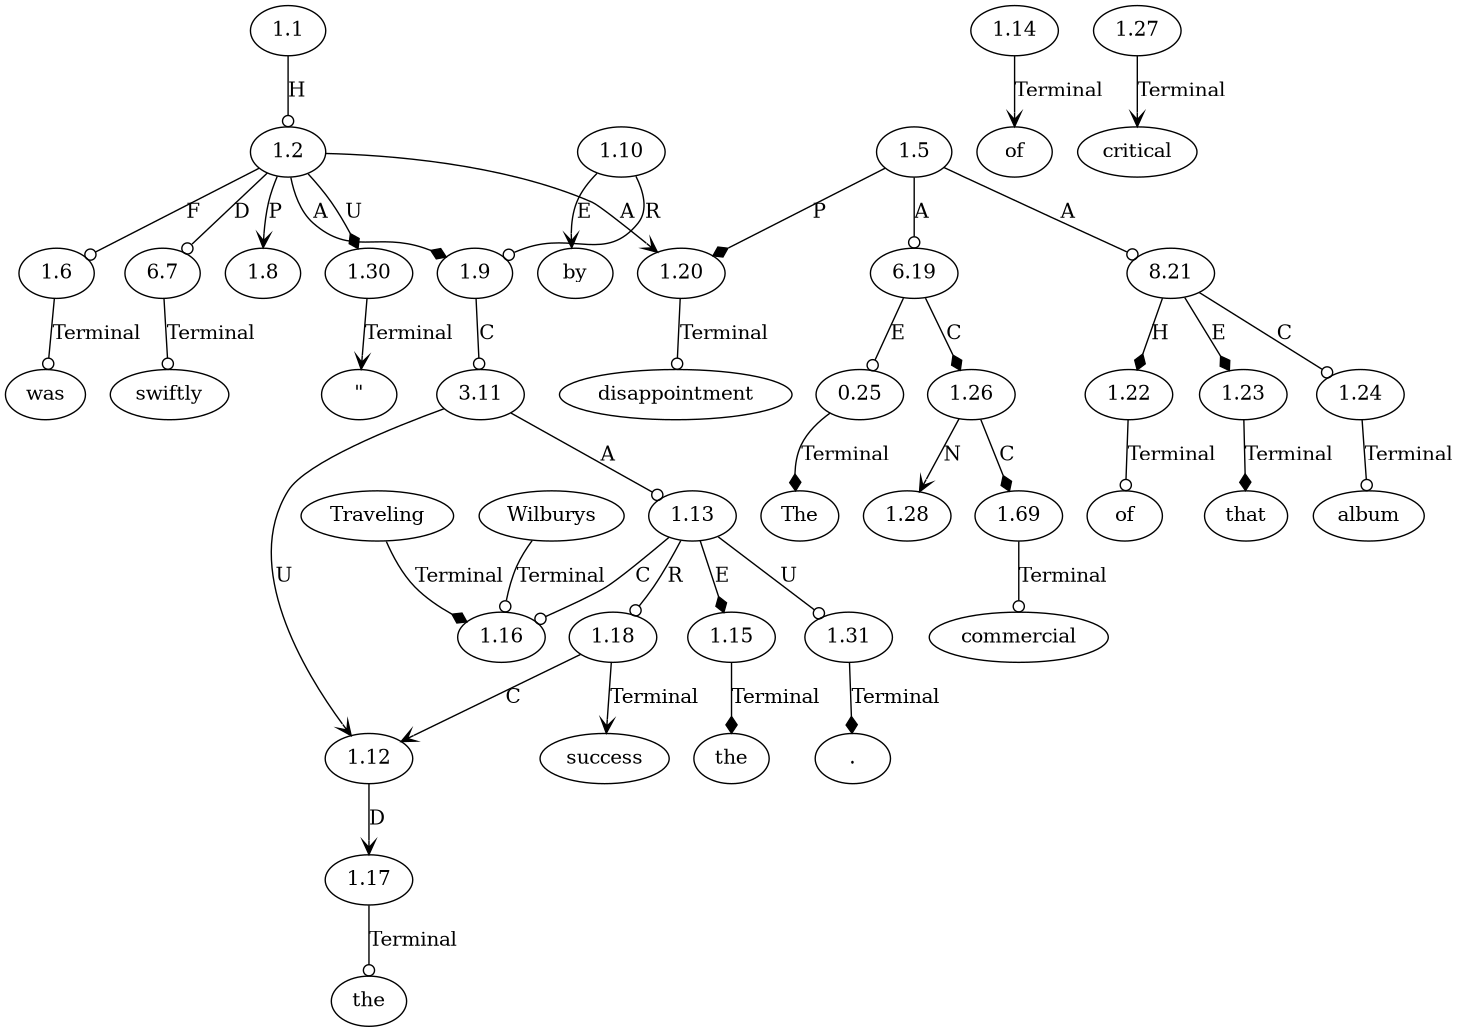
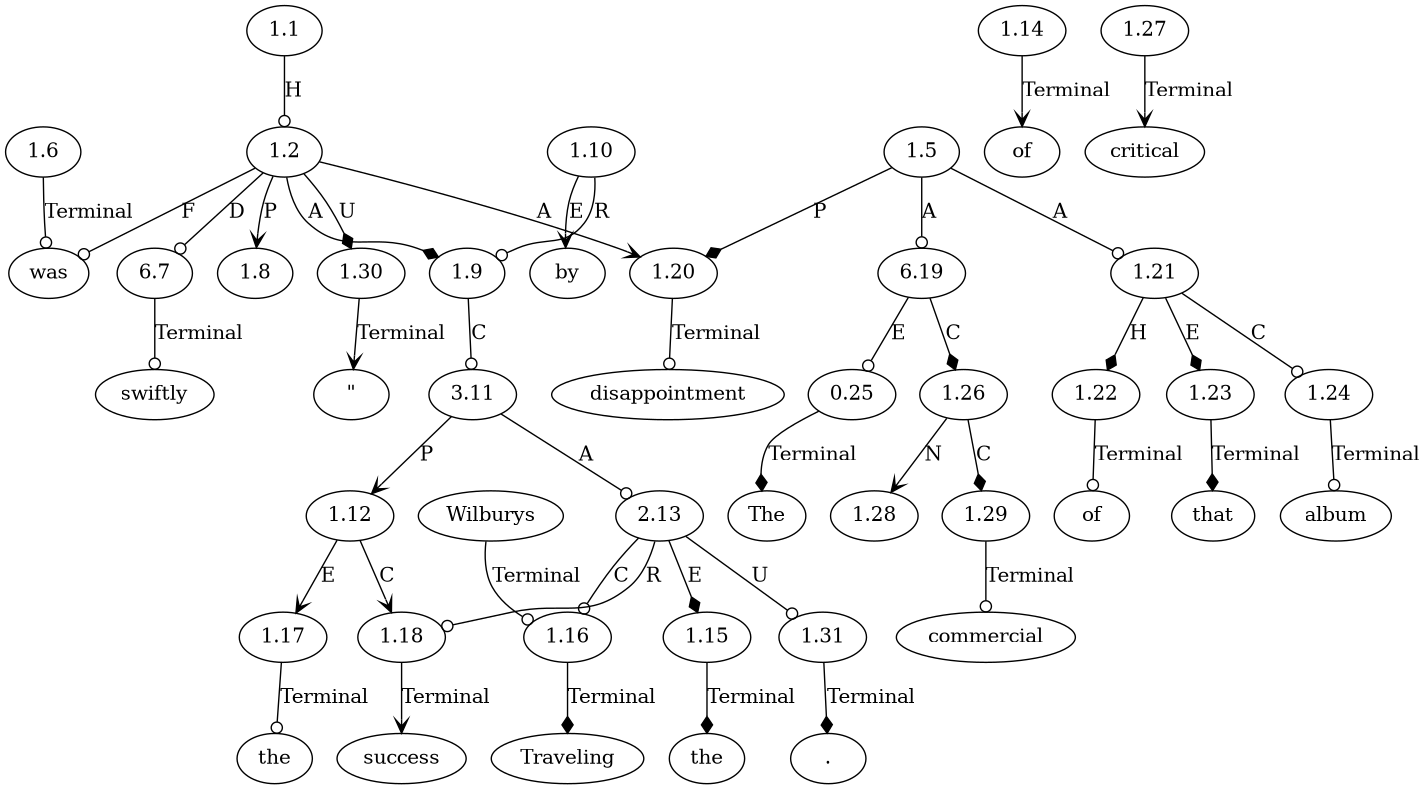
(177, 210) -> (172, 210)
(1171, 273) -> (1155, 273)
(692, 516) -> (660, 516)
(1019, 516) -> (986, 516)
(285, 577) -> (427, 455)
(412, 584) -> (568, 690)
(497, 695) -> (373, 570)
(377, 819) -> (328, 577)
